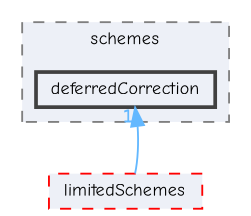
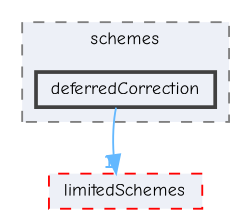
(138, 150) -> (113, 134)
